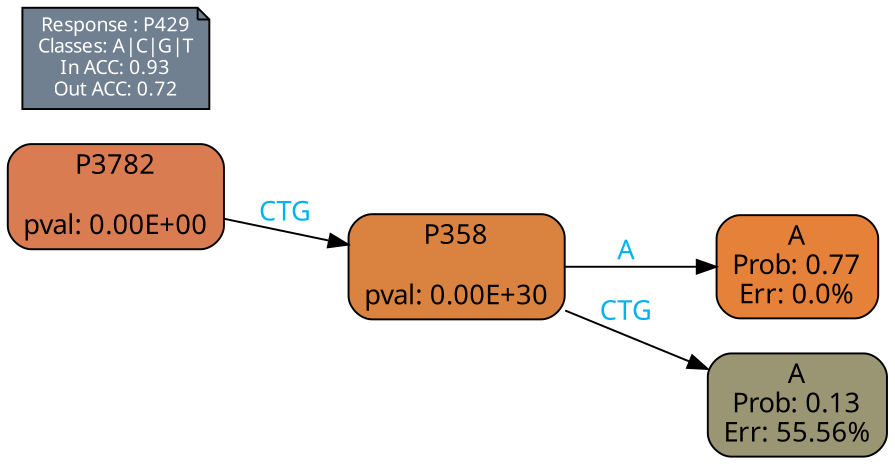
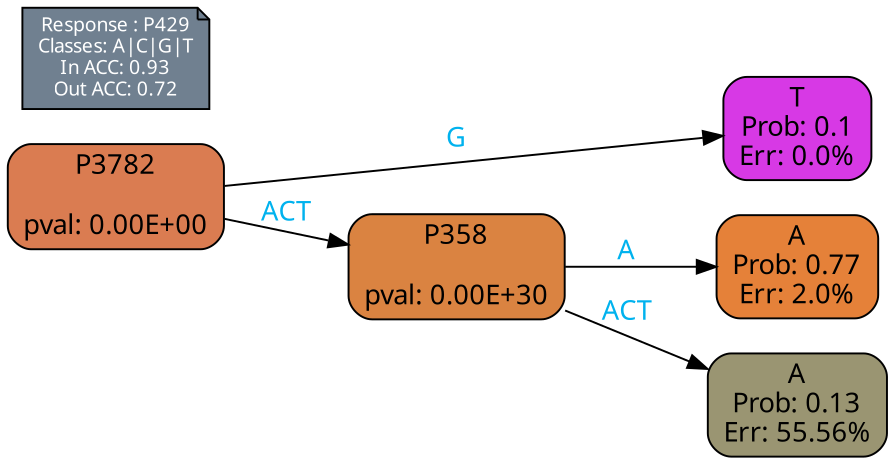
none -> (797, 129)
(286, 213) -> (286, 213)
(797, 267) -> (797, 267)
(627, 313) -> (627, 313)
